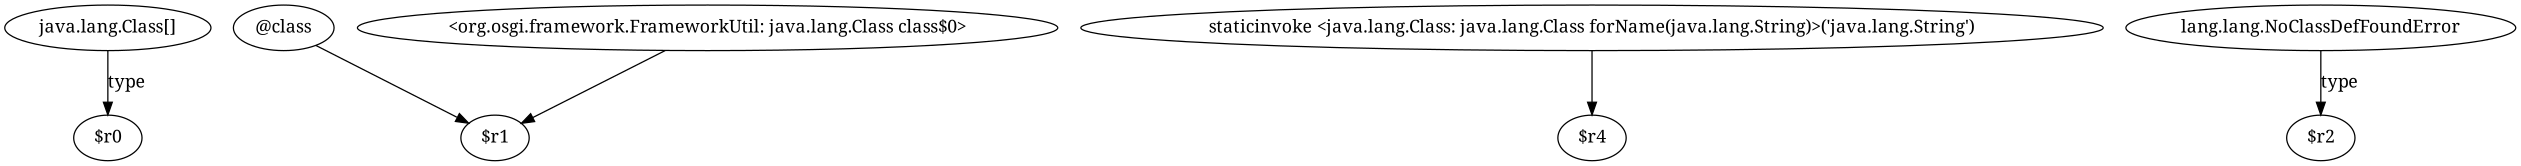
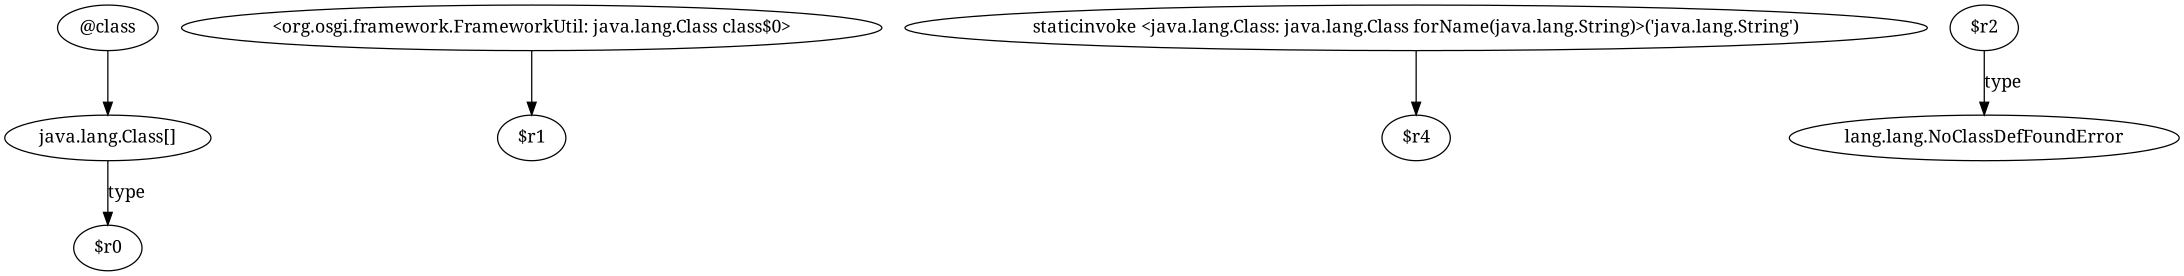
(2321, 77) -> (1984, 77)
(386, 81) -> (108, 77)
